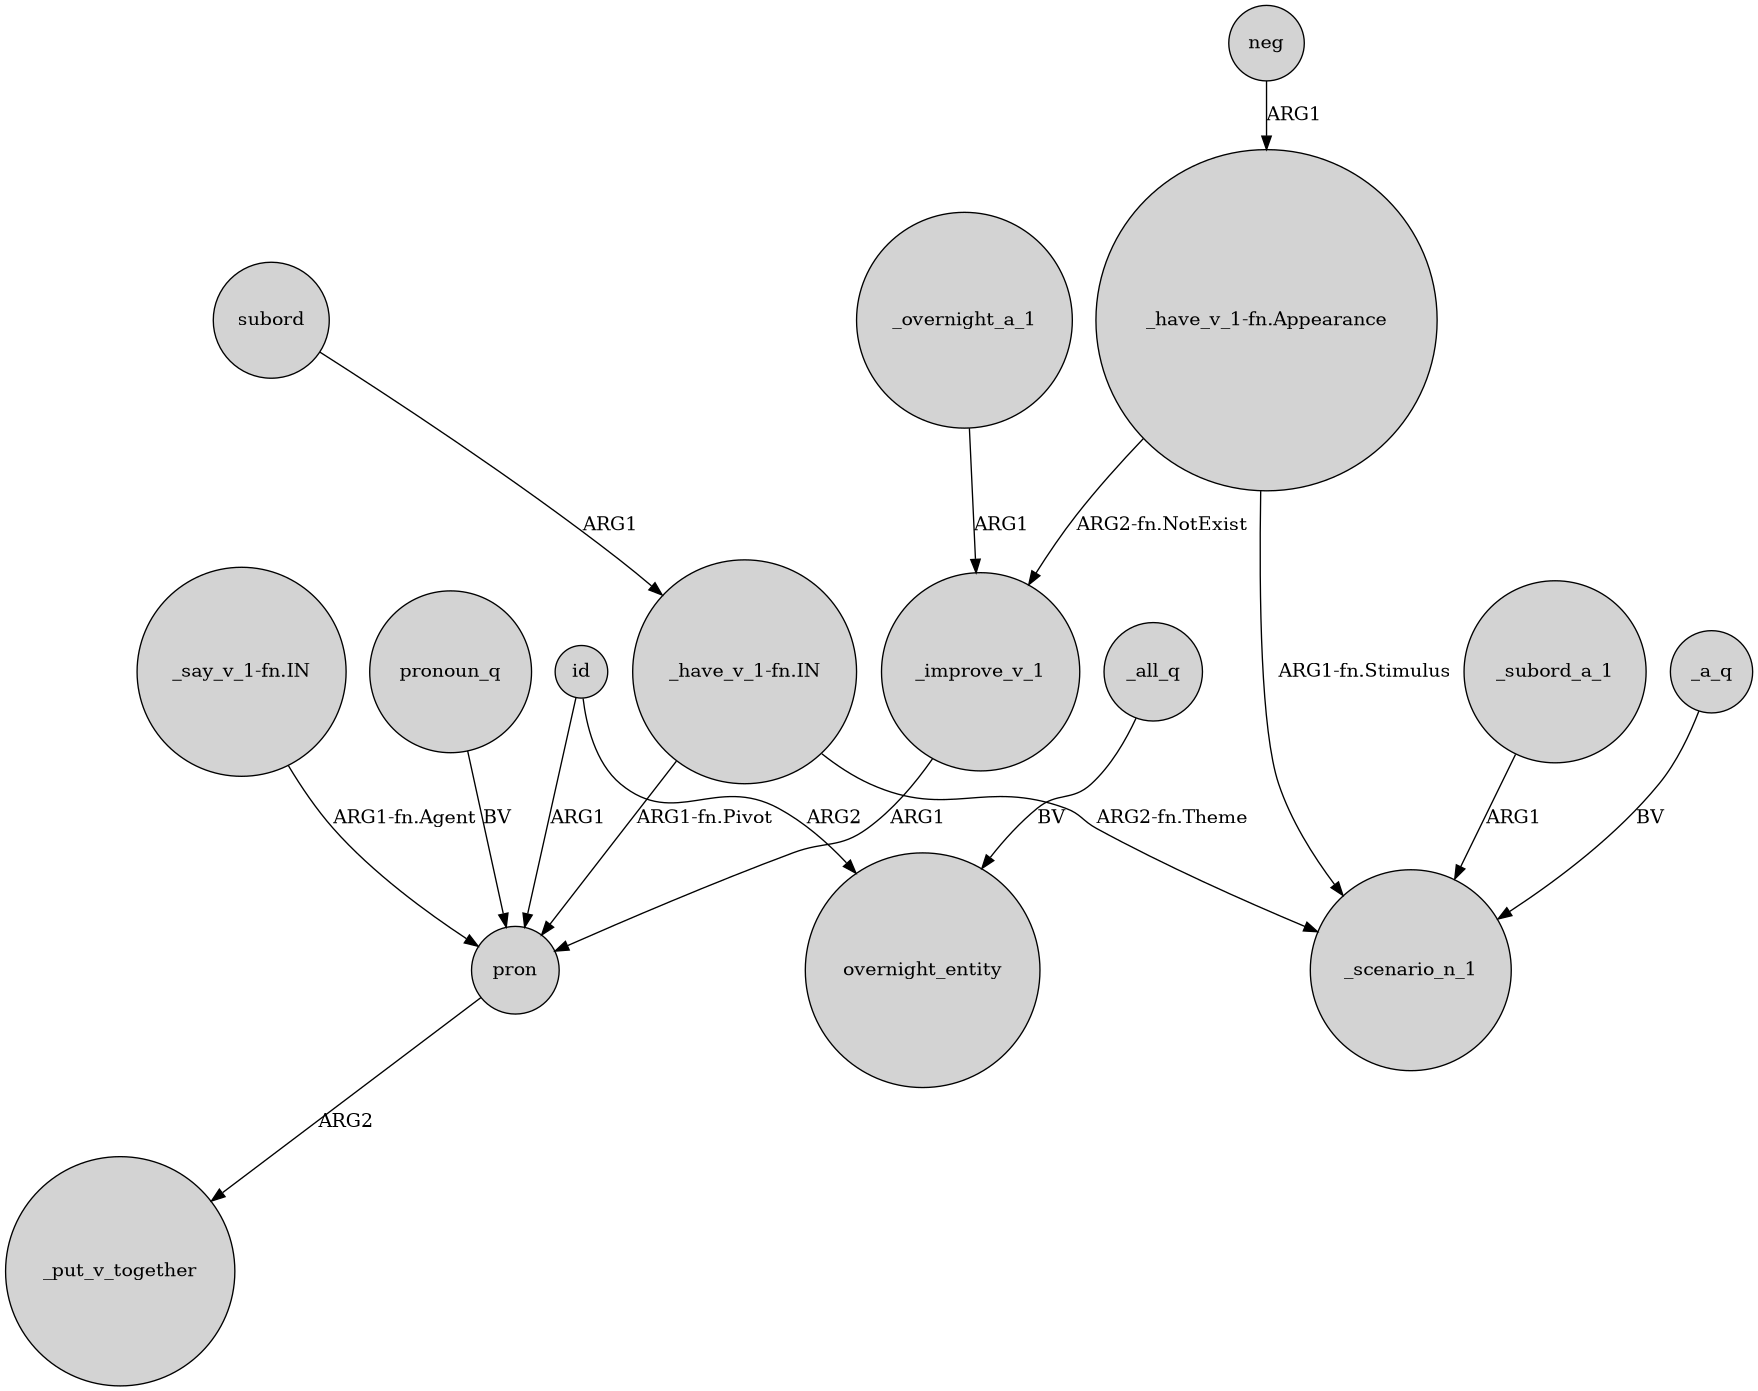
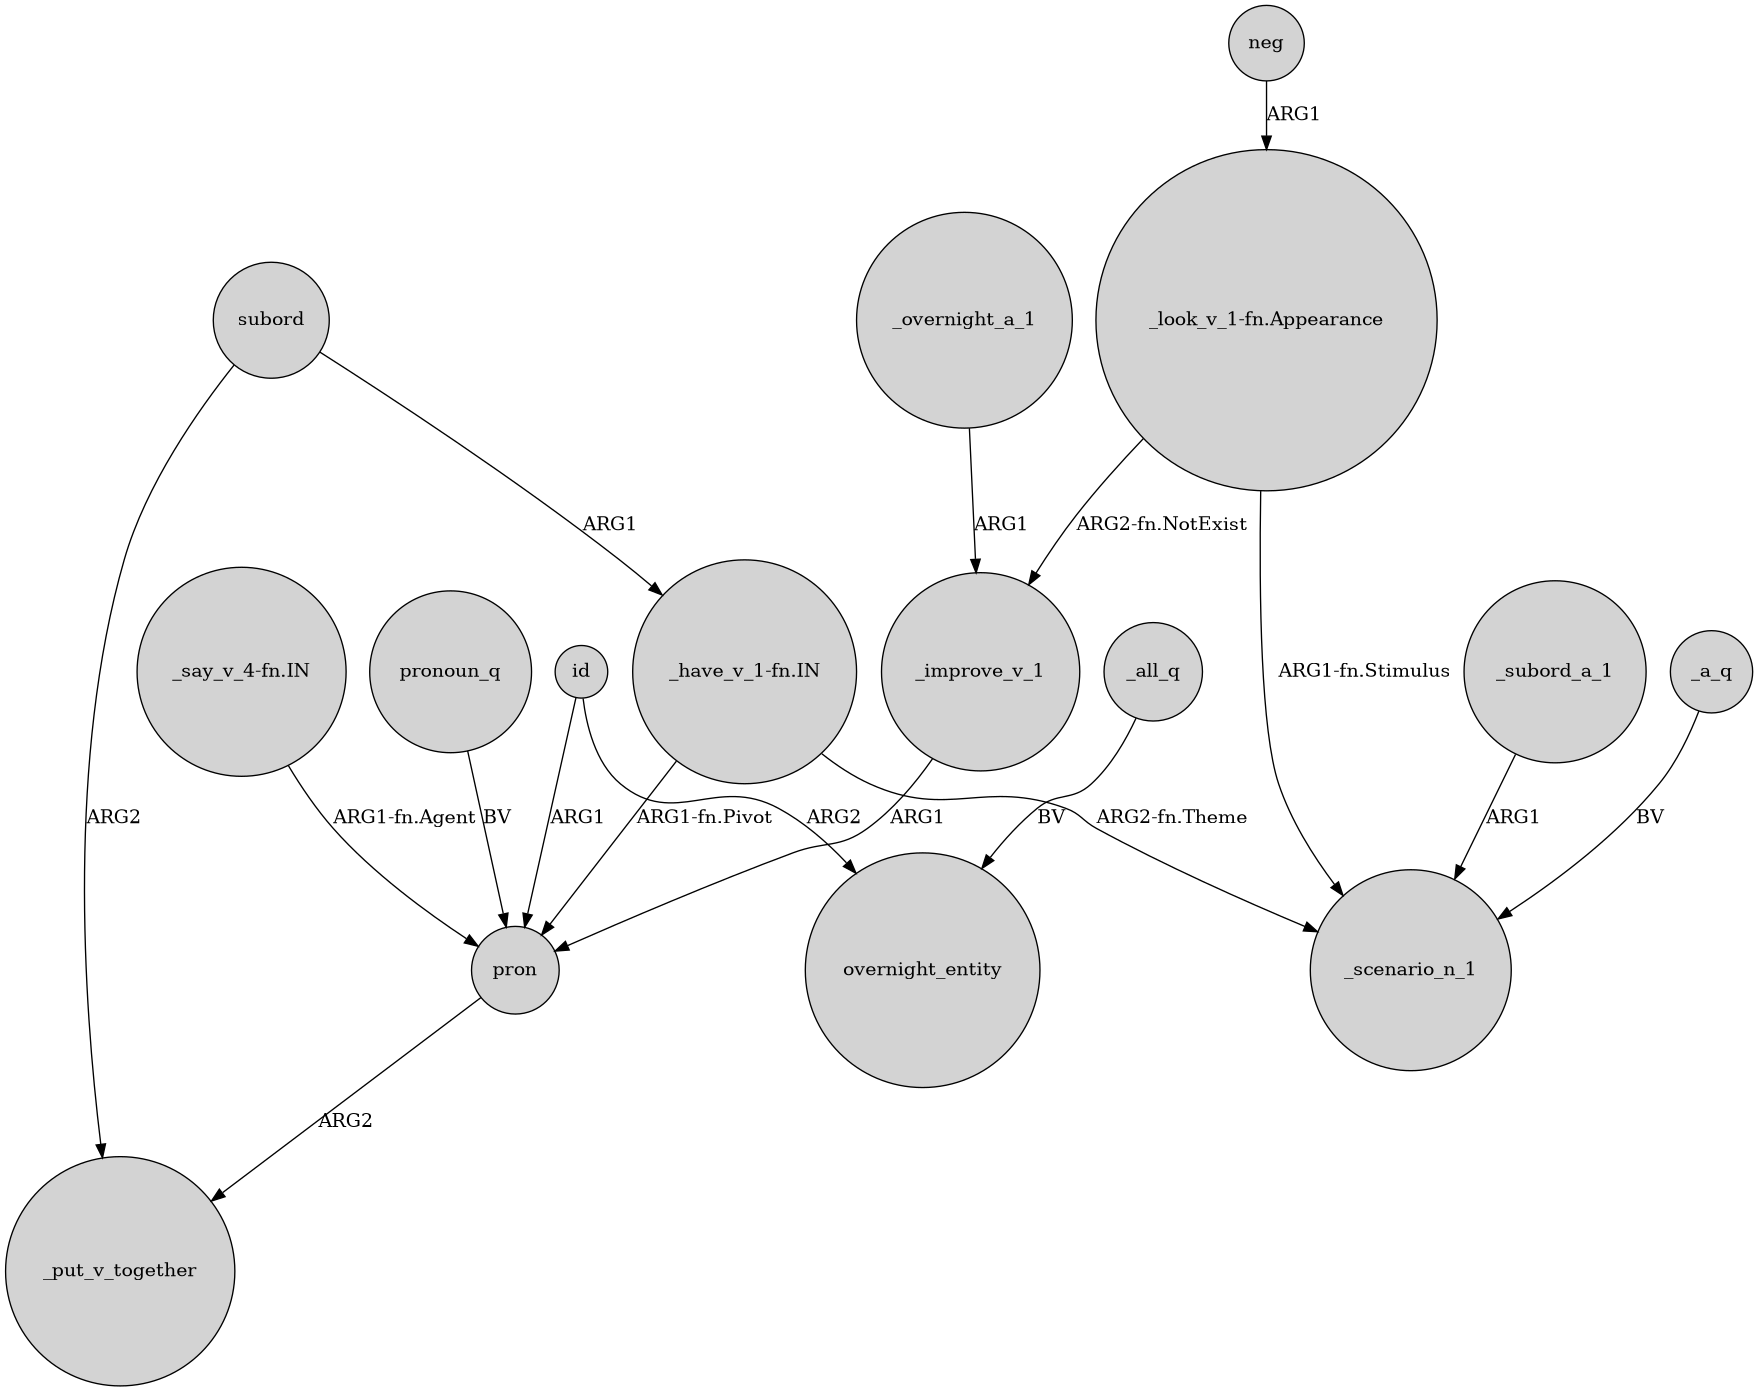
(1267, 320) -> (1267, 320)
(242, 672) -> (242, 672)
none -> (92, 738)
